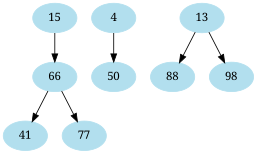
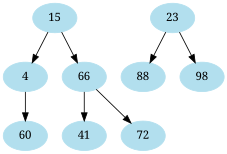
(202, 18) -> (173, 18)
none -> (42, 44)
(114, 77) -> (25, 136)
(84, 136) -> (143, 136)
